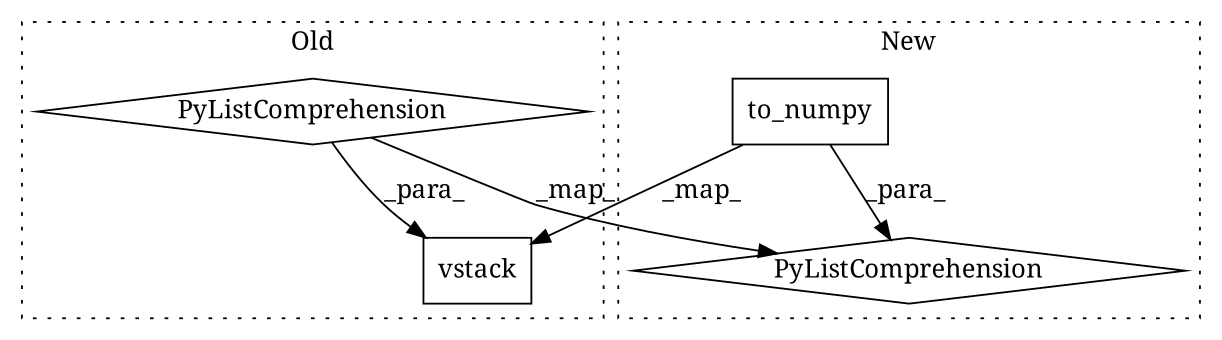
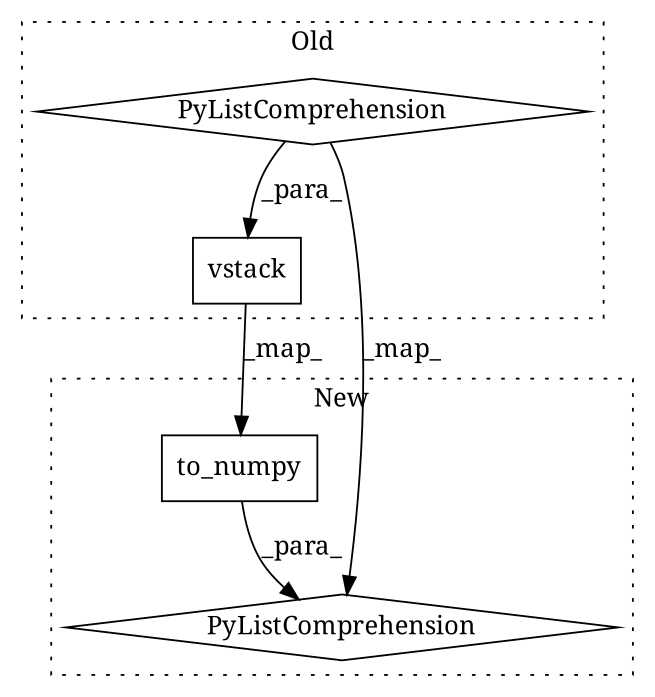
(646, 190) -> (244, 360)
